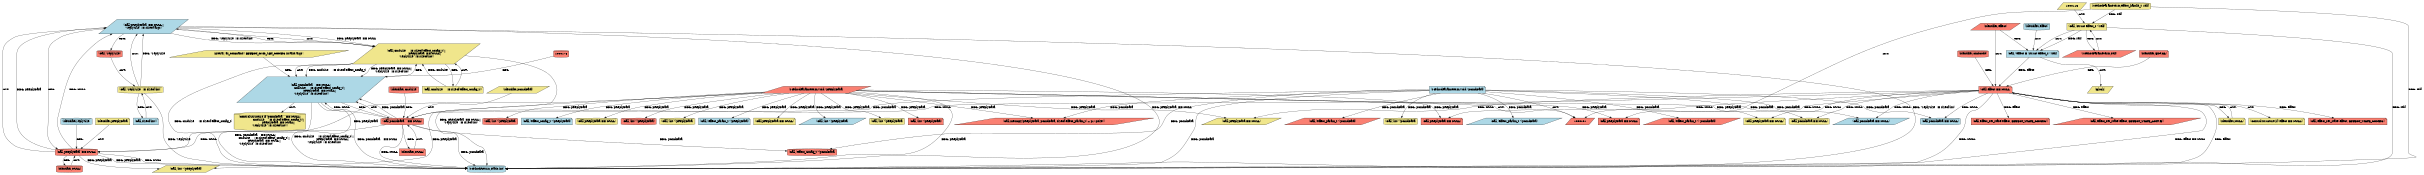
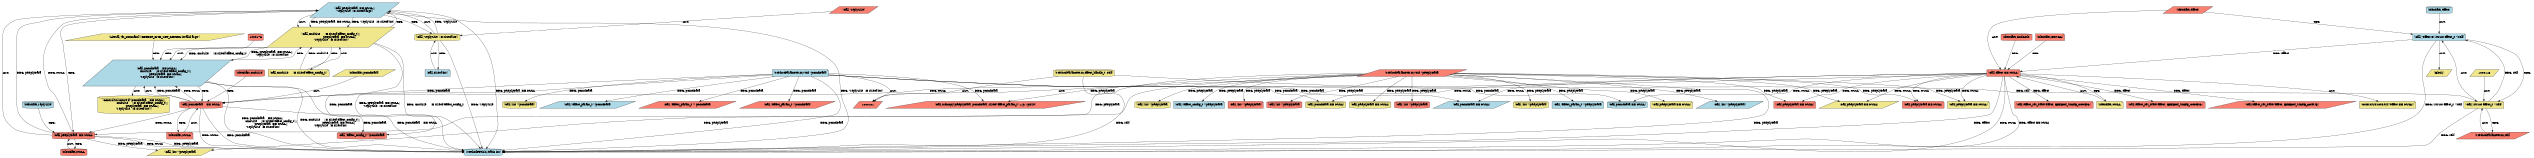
(116, 40) -> (408, 22)
(110, 54) -> (854, 10)
none -> (2518, 57)
(113, 121) -> none
none -> (1602, 149)
